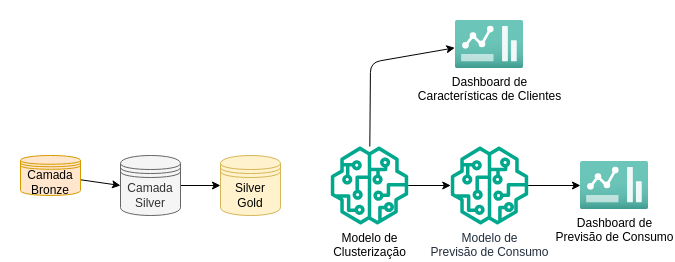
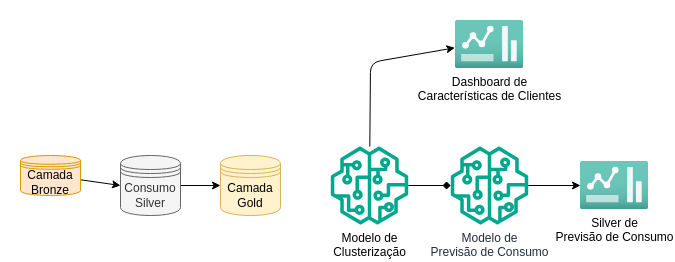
(442, 186) -> (441, 186)
(151, 196) -> (151, 196)
(251, 196) -> (251, 196)
(615, 231) -> (615, 231)
